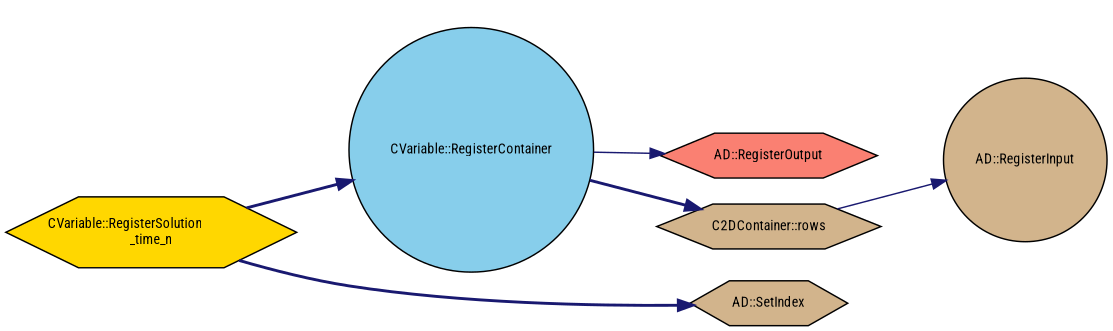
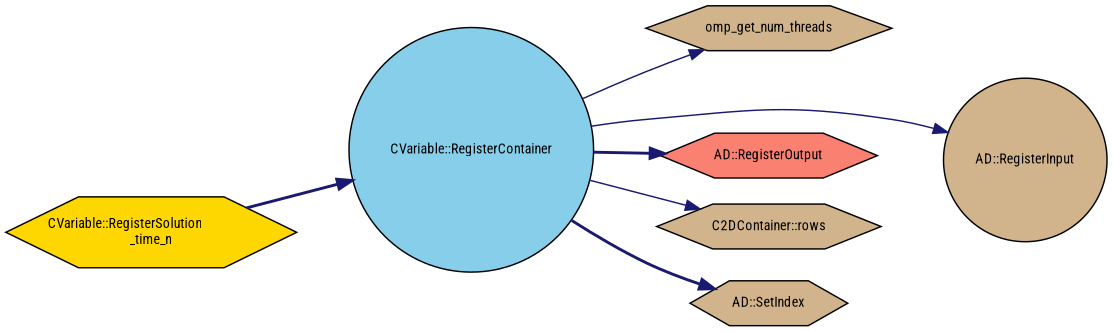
none -> (769, 28)
(622, 153) -> (622, 153)
(638, 193) -> (638, 193)
(885, 196) -> (763, 110)
(457, 298) -> (634, 257)
